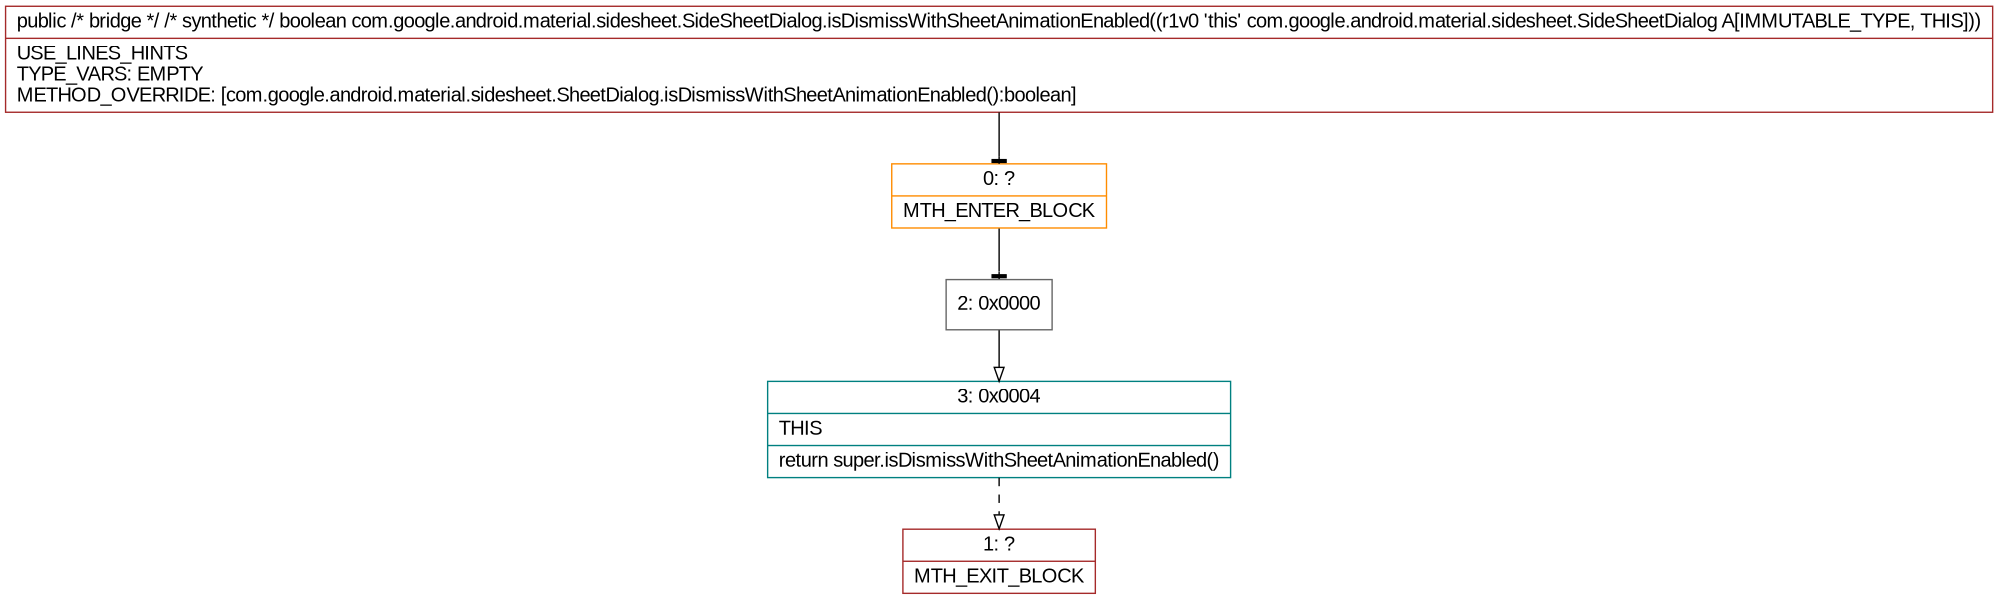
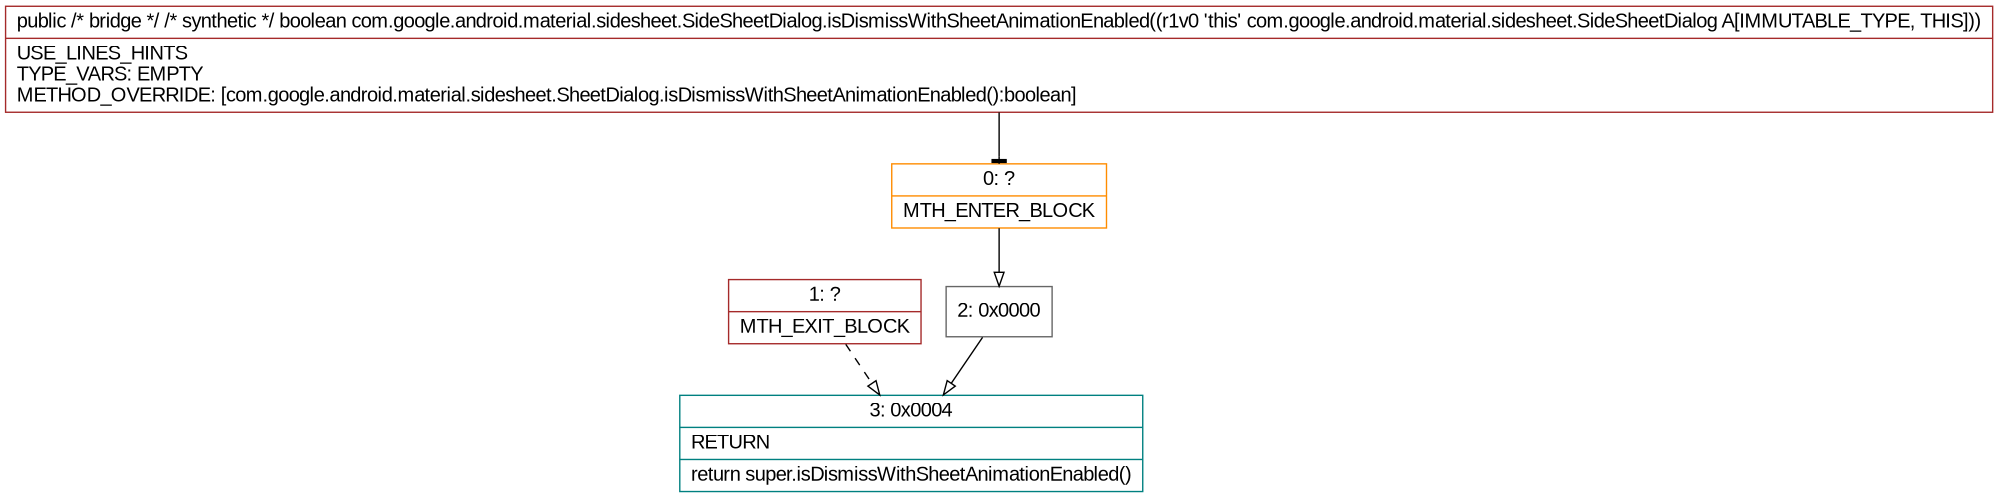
(999, 250) -> (999, 250)
(800, 429) -> (731, 443)
(999, 496) -> (859, 364)
